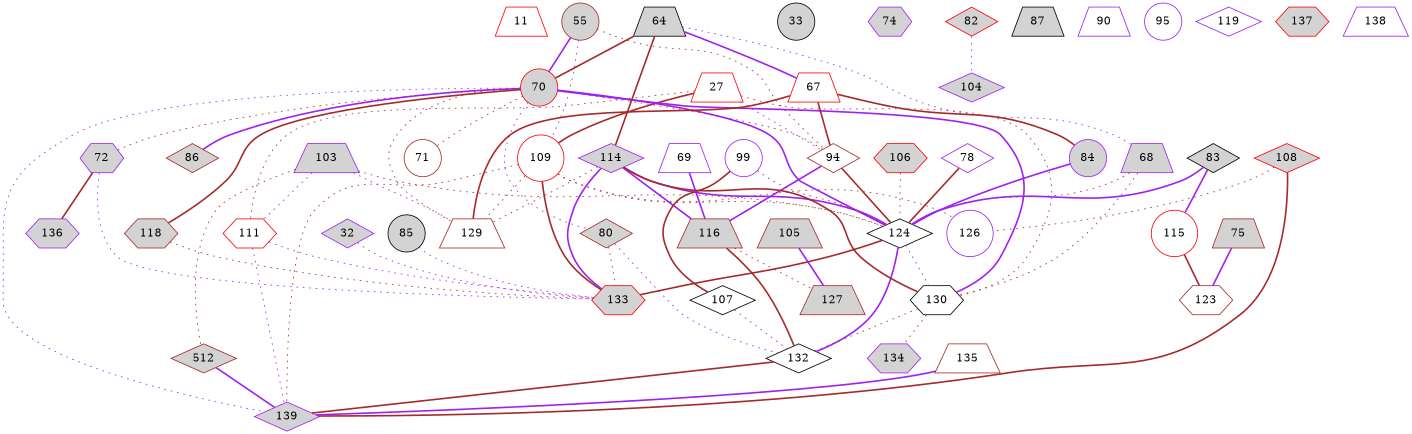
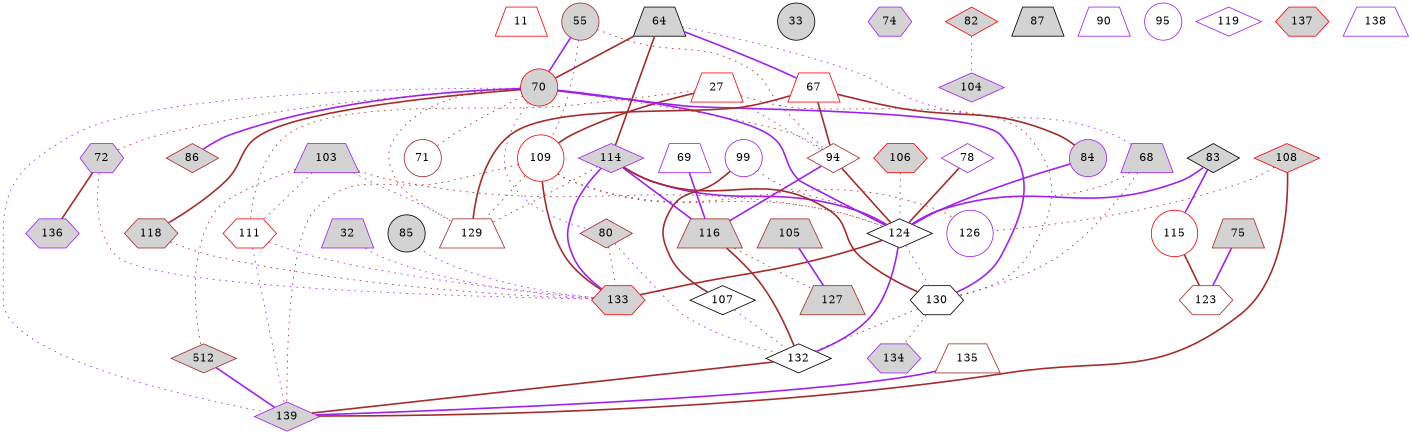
(348, 233) -> (348, 233)
